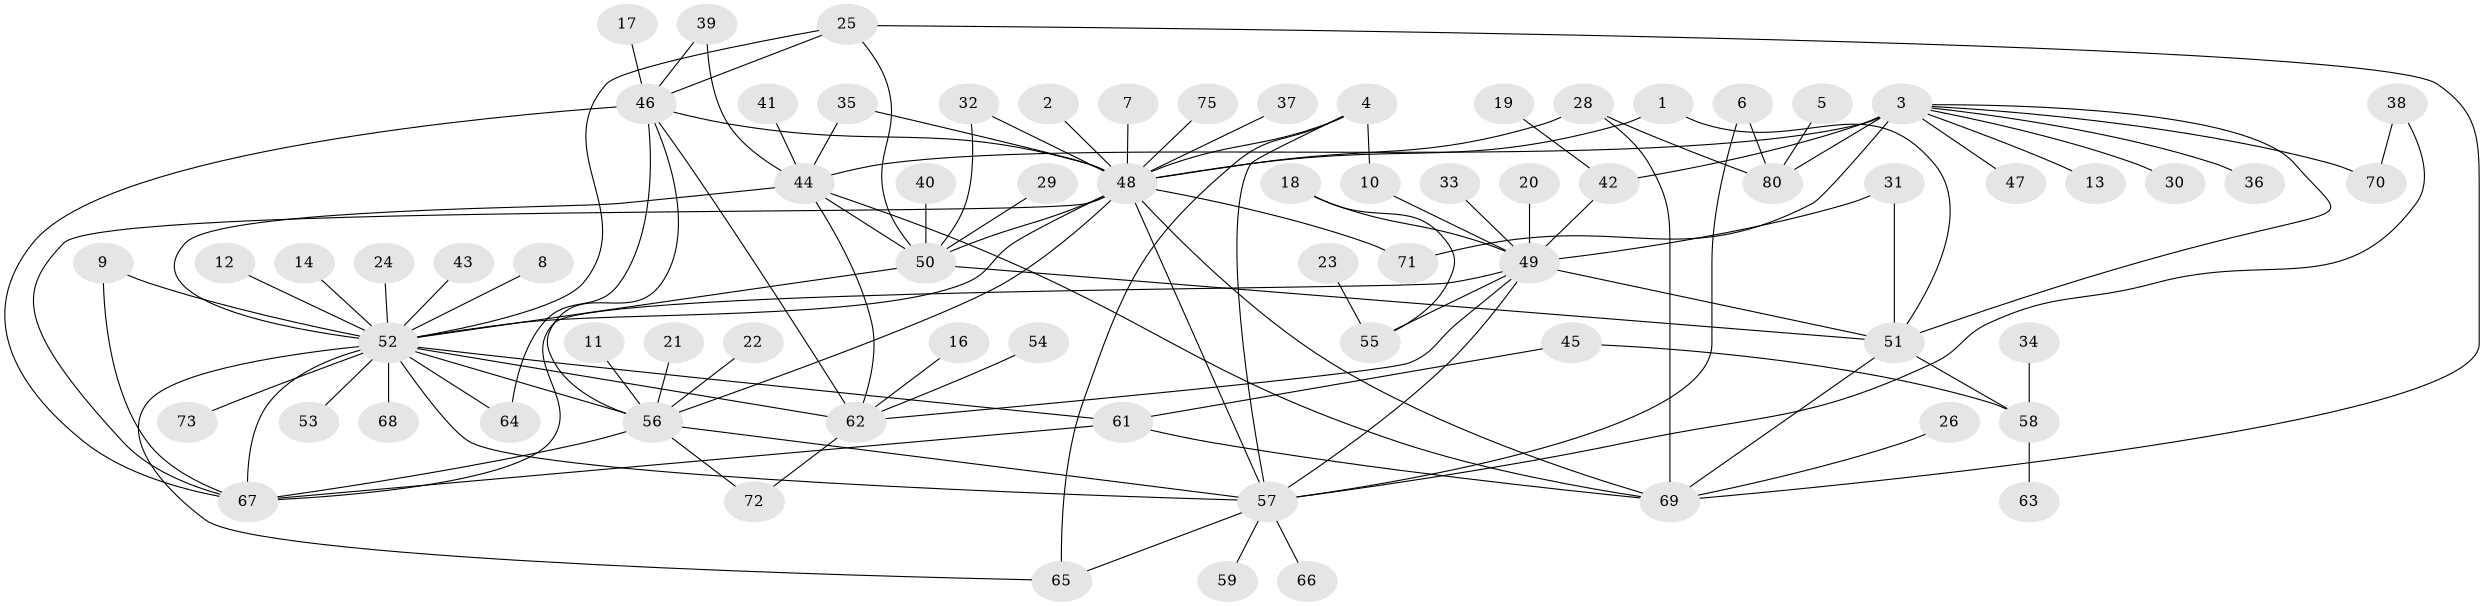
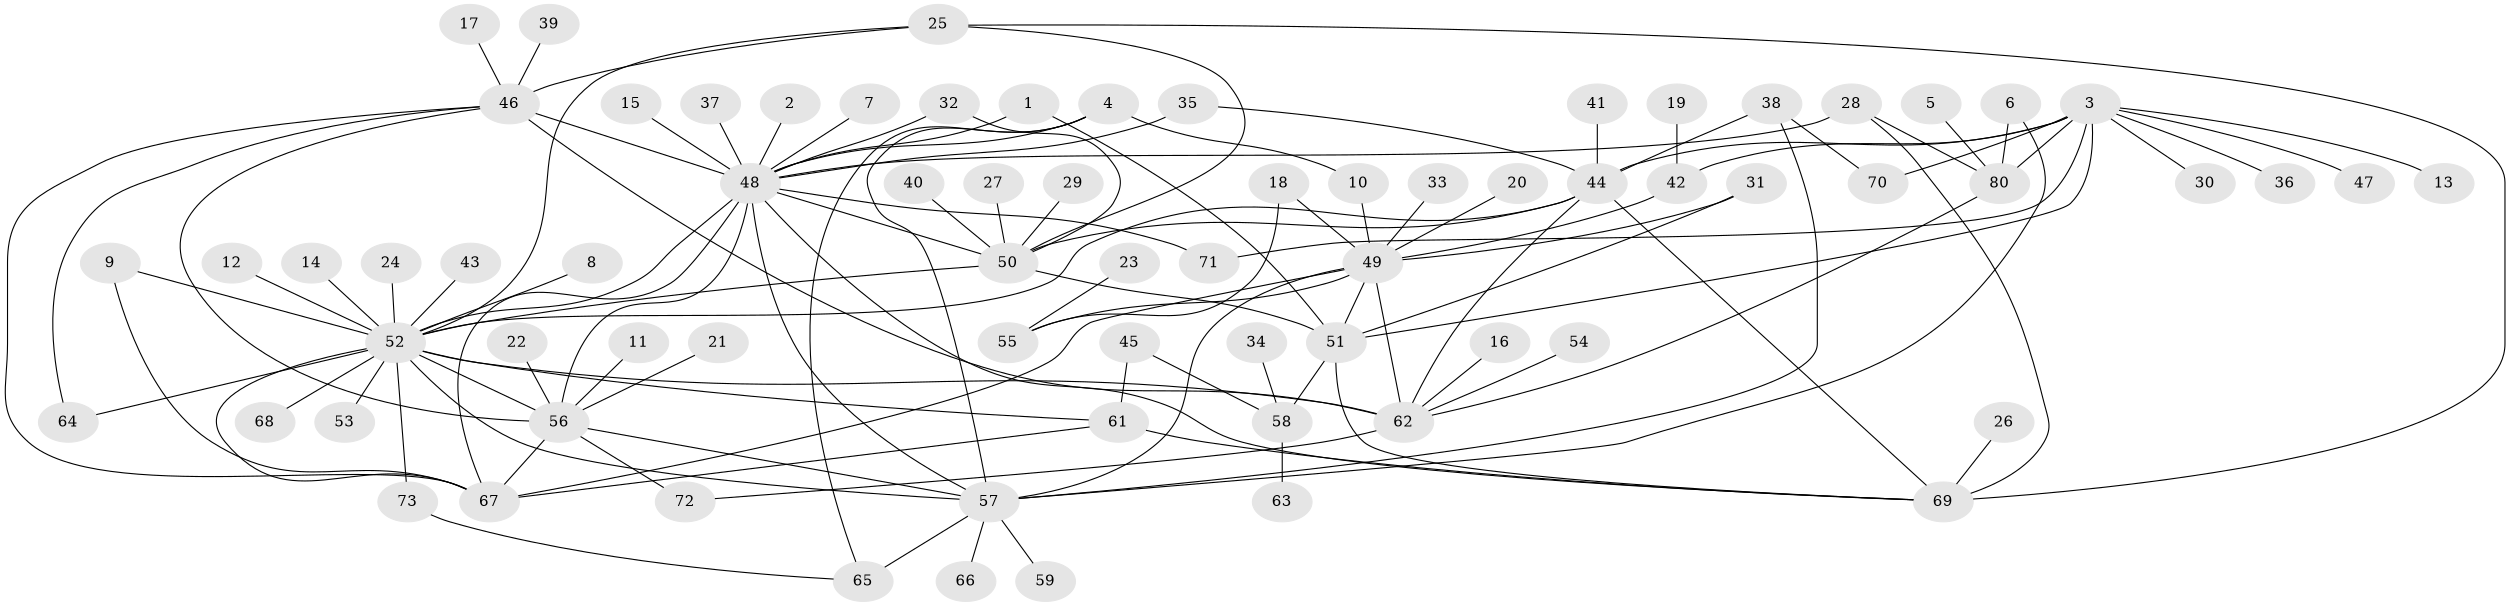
(1208, 104) -> (631, 104)
(723, 115) -> (1706, 133)
none -> (994, 184)
none -> (1712, 325)
(434, 554) -> (630, 559)
